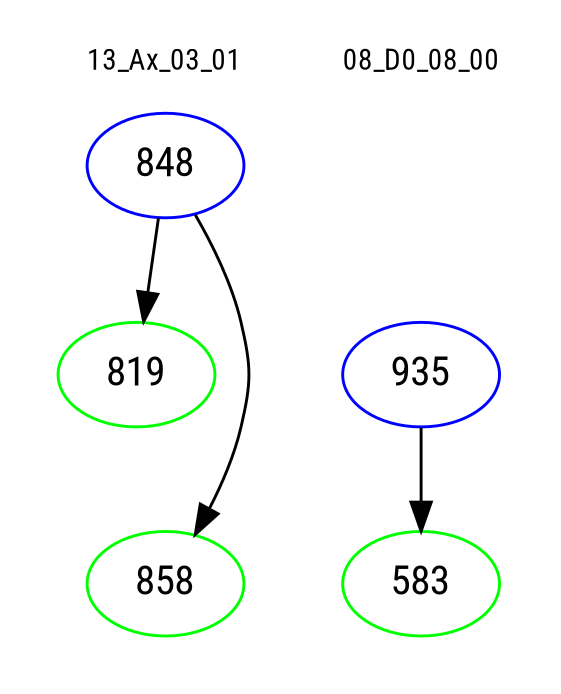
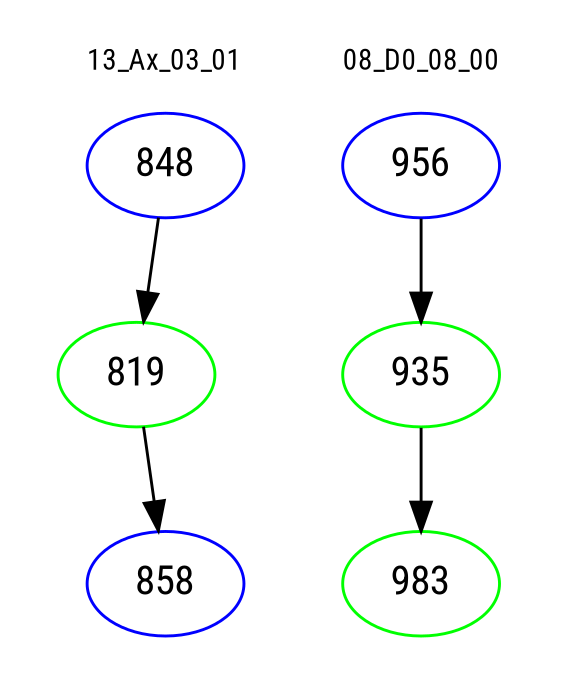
none -> (421, 166)
(248, 360) -> (149, 464)
(421, 375) -> (421, 375)
(166, 584) -> (166, 584)
(421, 584) -> (421, 584)
